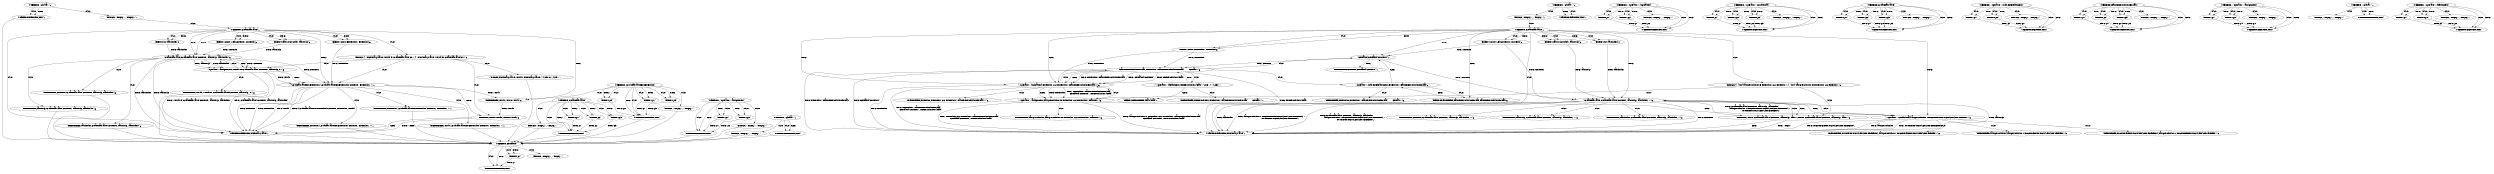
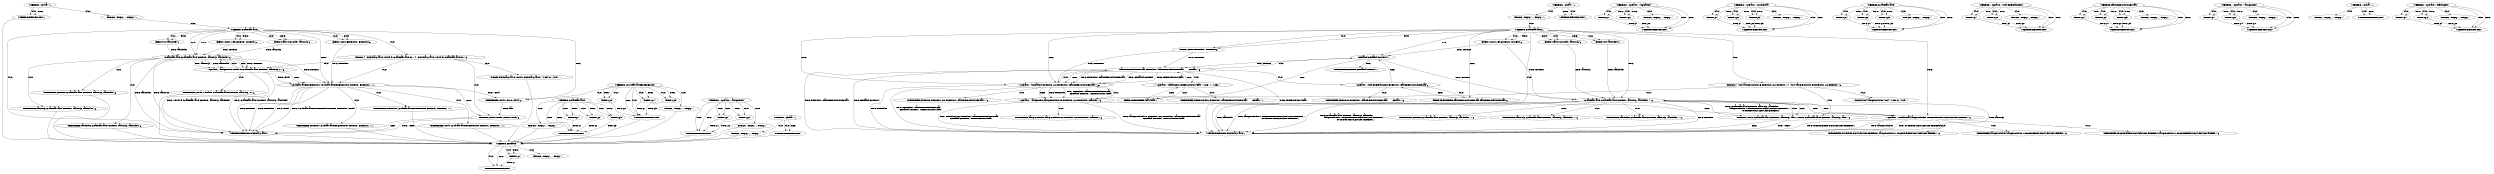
none -> (1266, 85)
none -> (1162, 93)
(1185, 93) -> (1185, 93)
none -> (1881, 100)
(508, 109) -> (508, 109)
